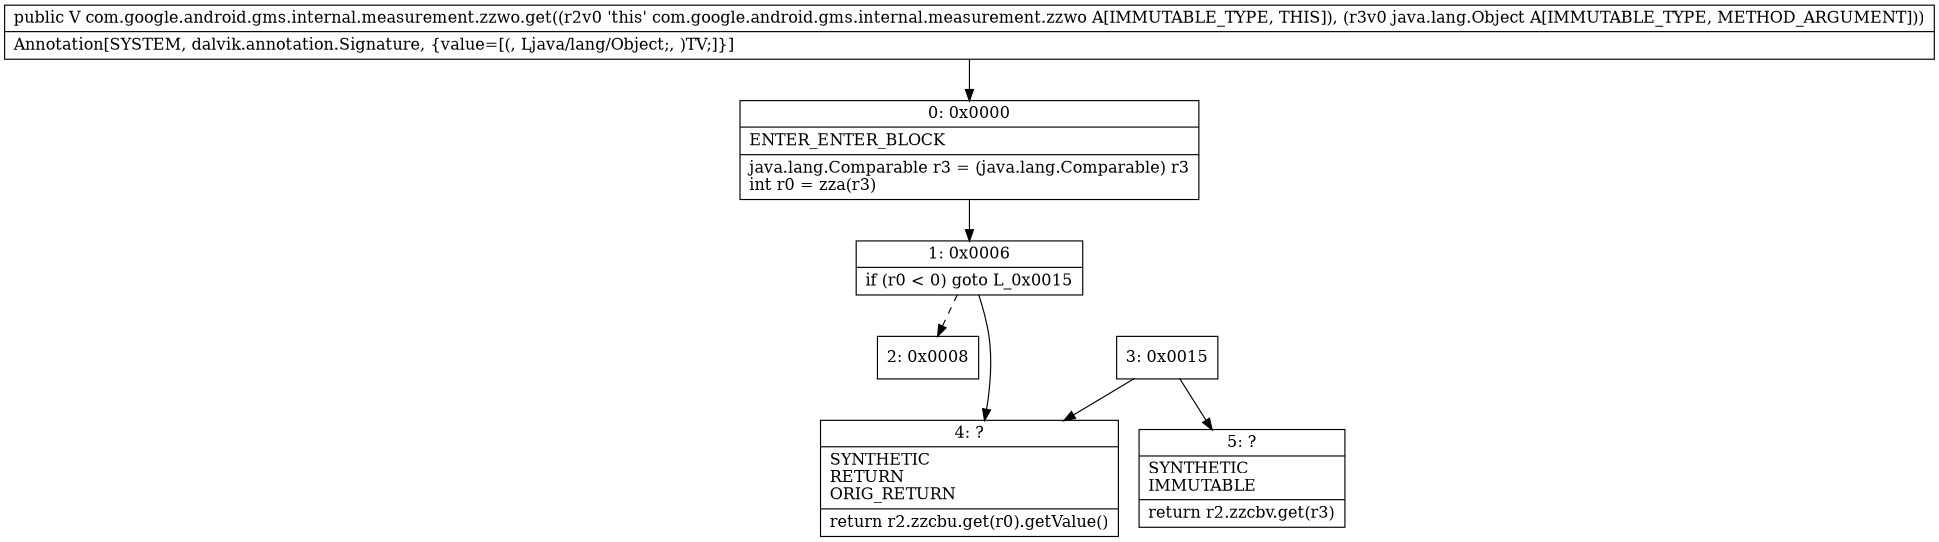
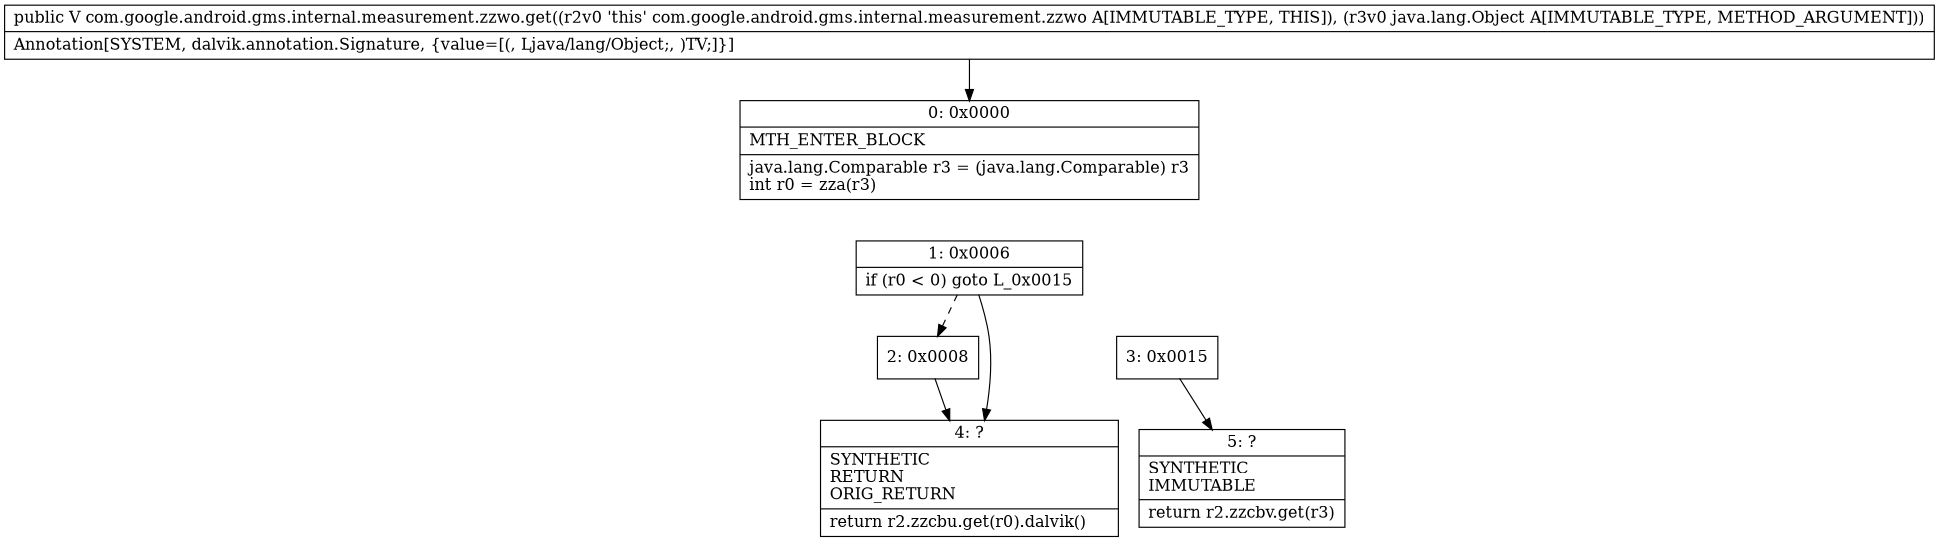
(848, 140) -> (838, 140)
(969, 214) -> none
(1104, 397) -> (940, 394)
(969, 522) -> (958, 522)
